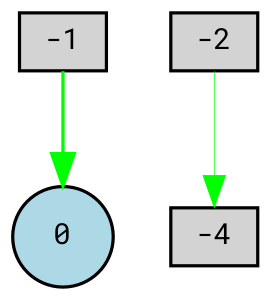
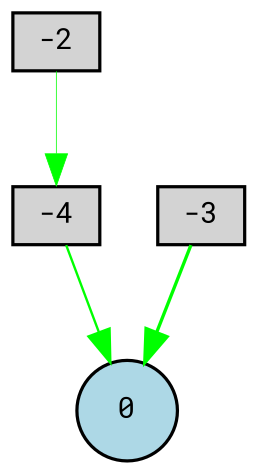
(63, 42) -> (201, 216)
none -> (83, 289)
